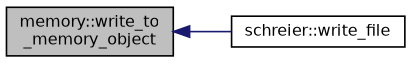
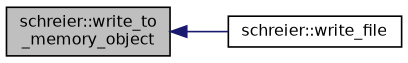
(90, 32) -> (88, 32)
